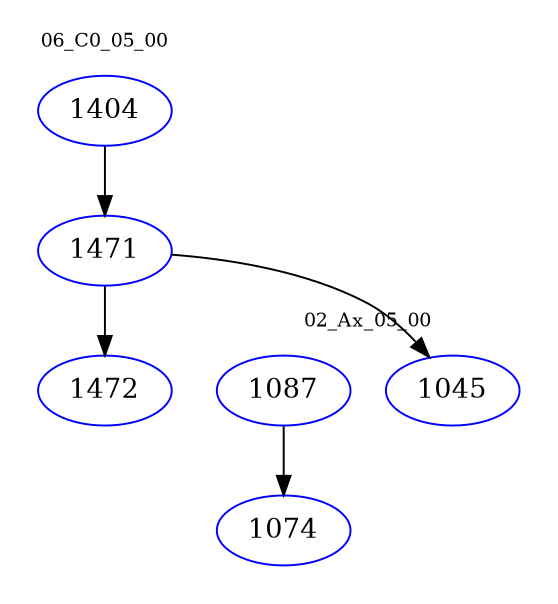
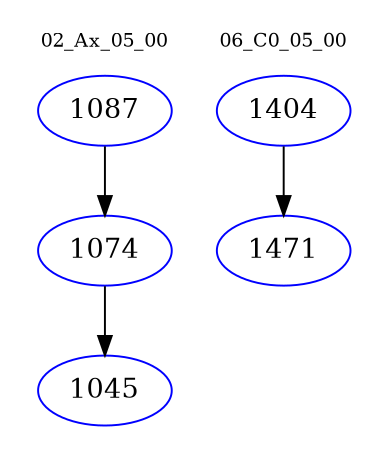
(302, 277) -> (105, 311)
(105, 391) -> none
